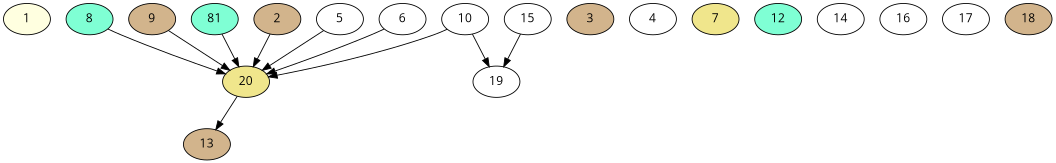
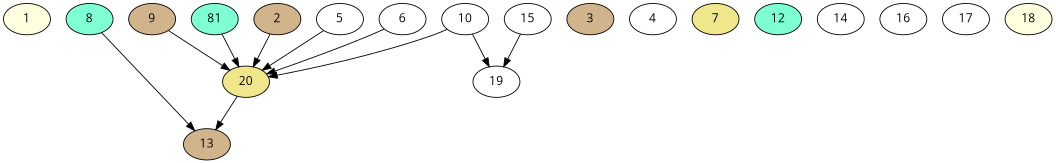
(1029, 19) -> (1029, 19)
(162, 51) -> (145, 78)
